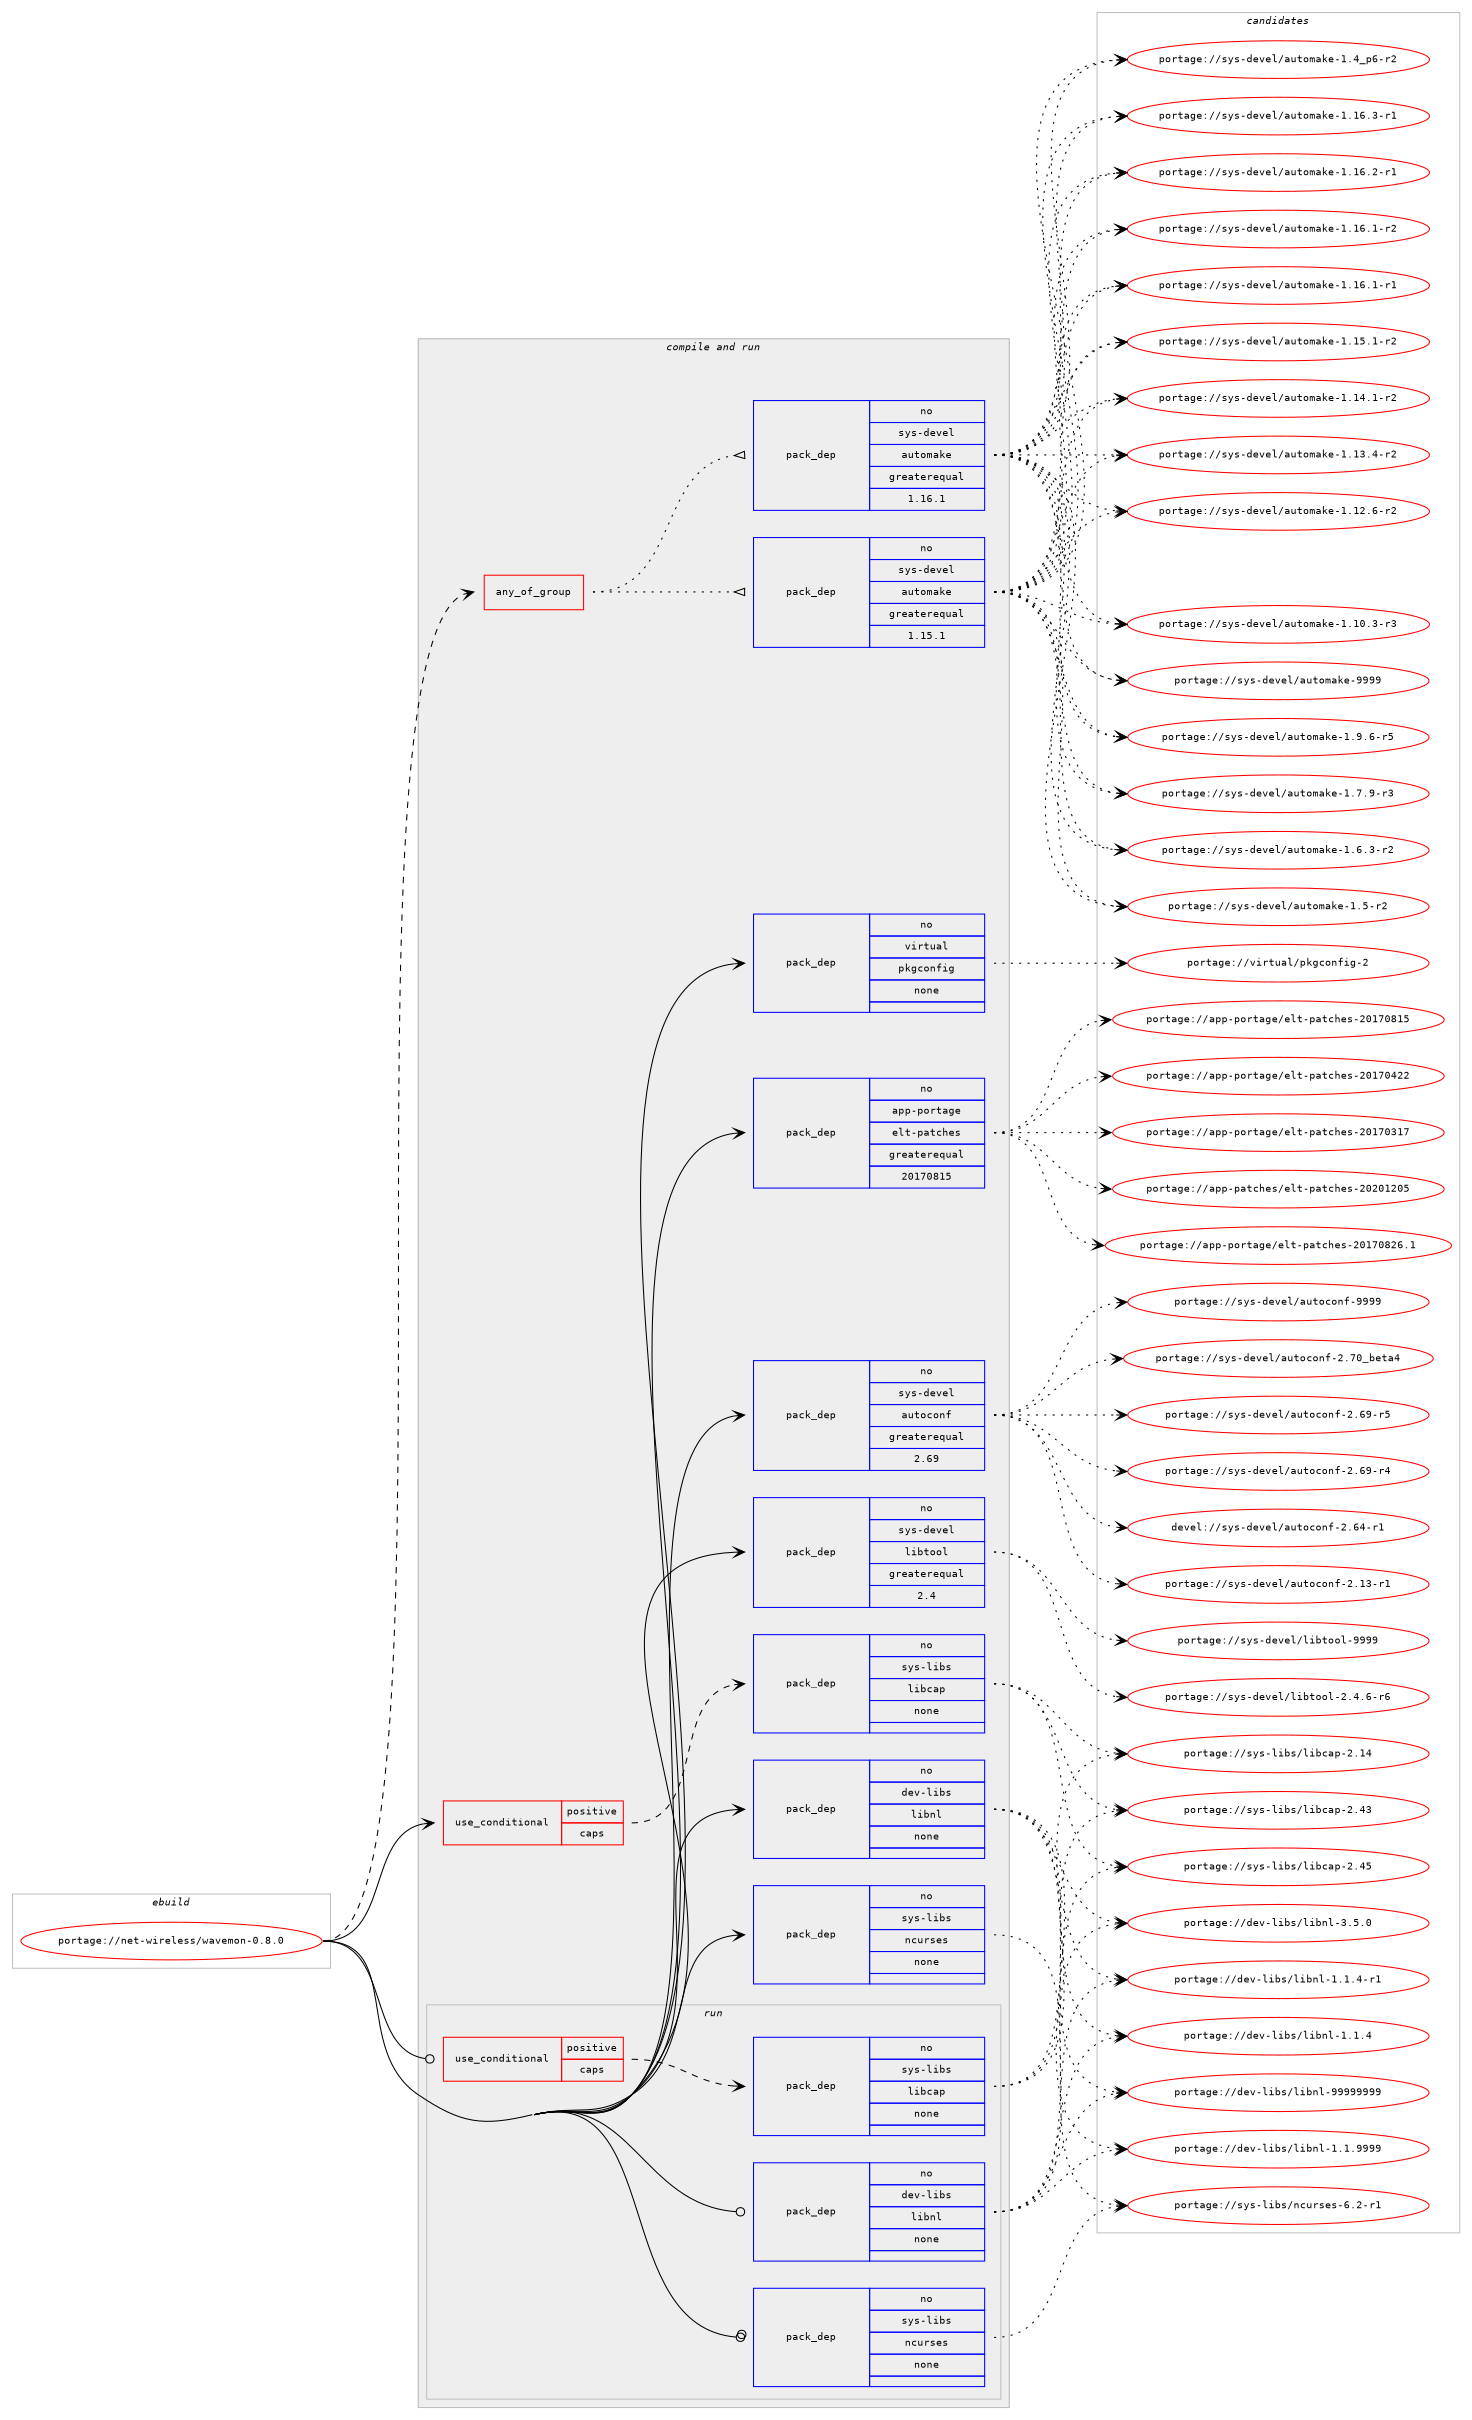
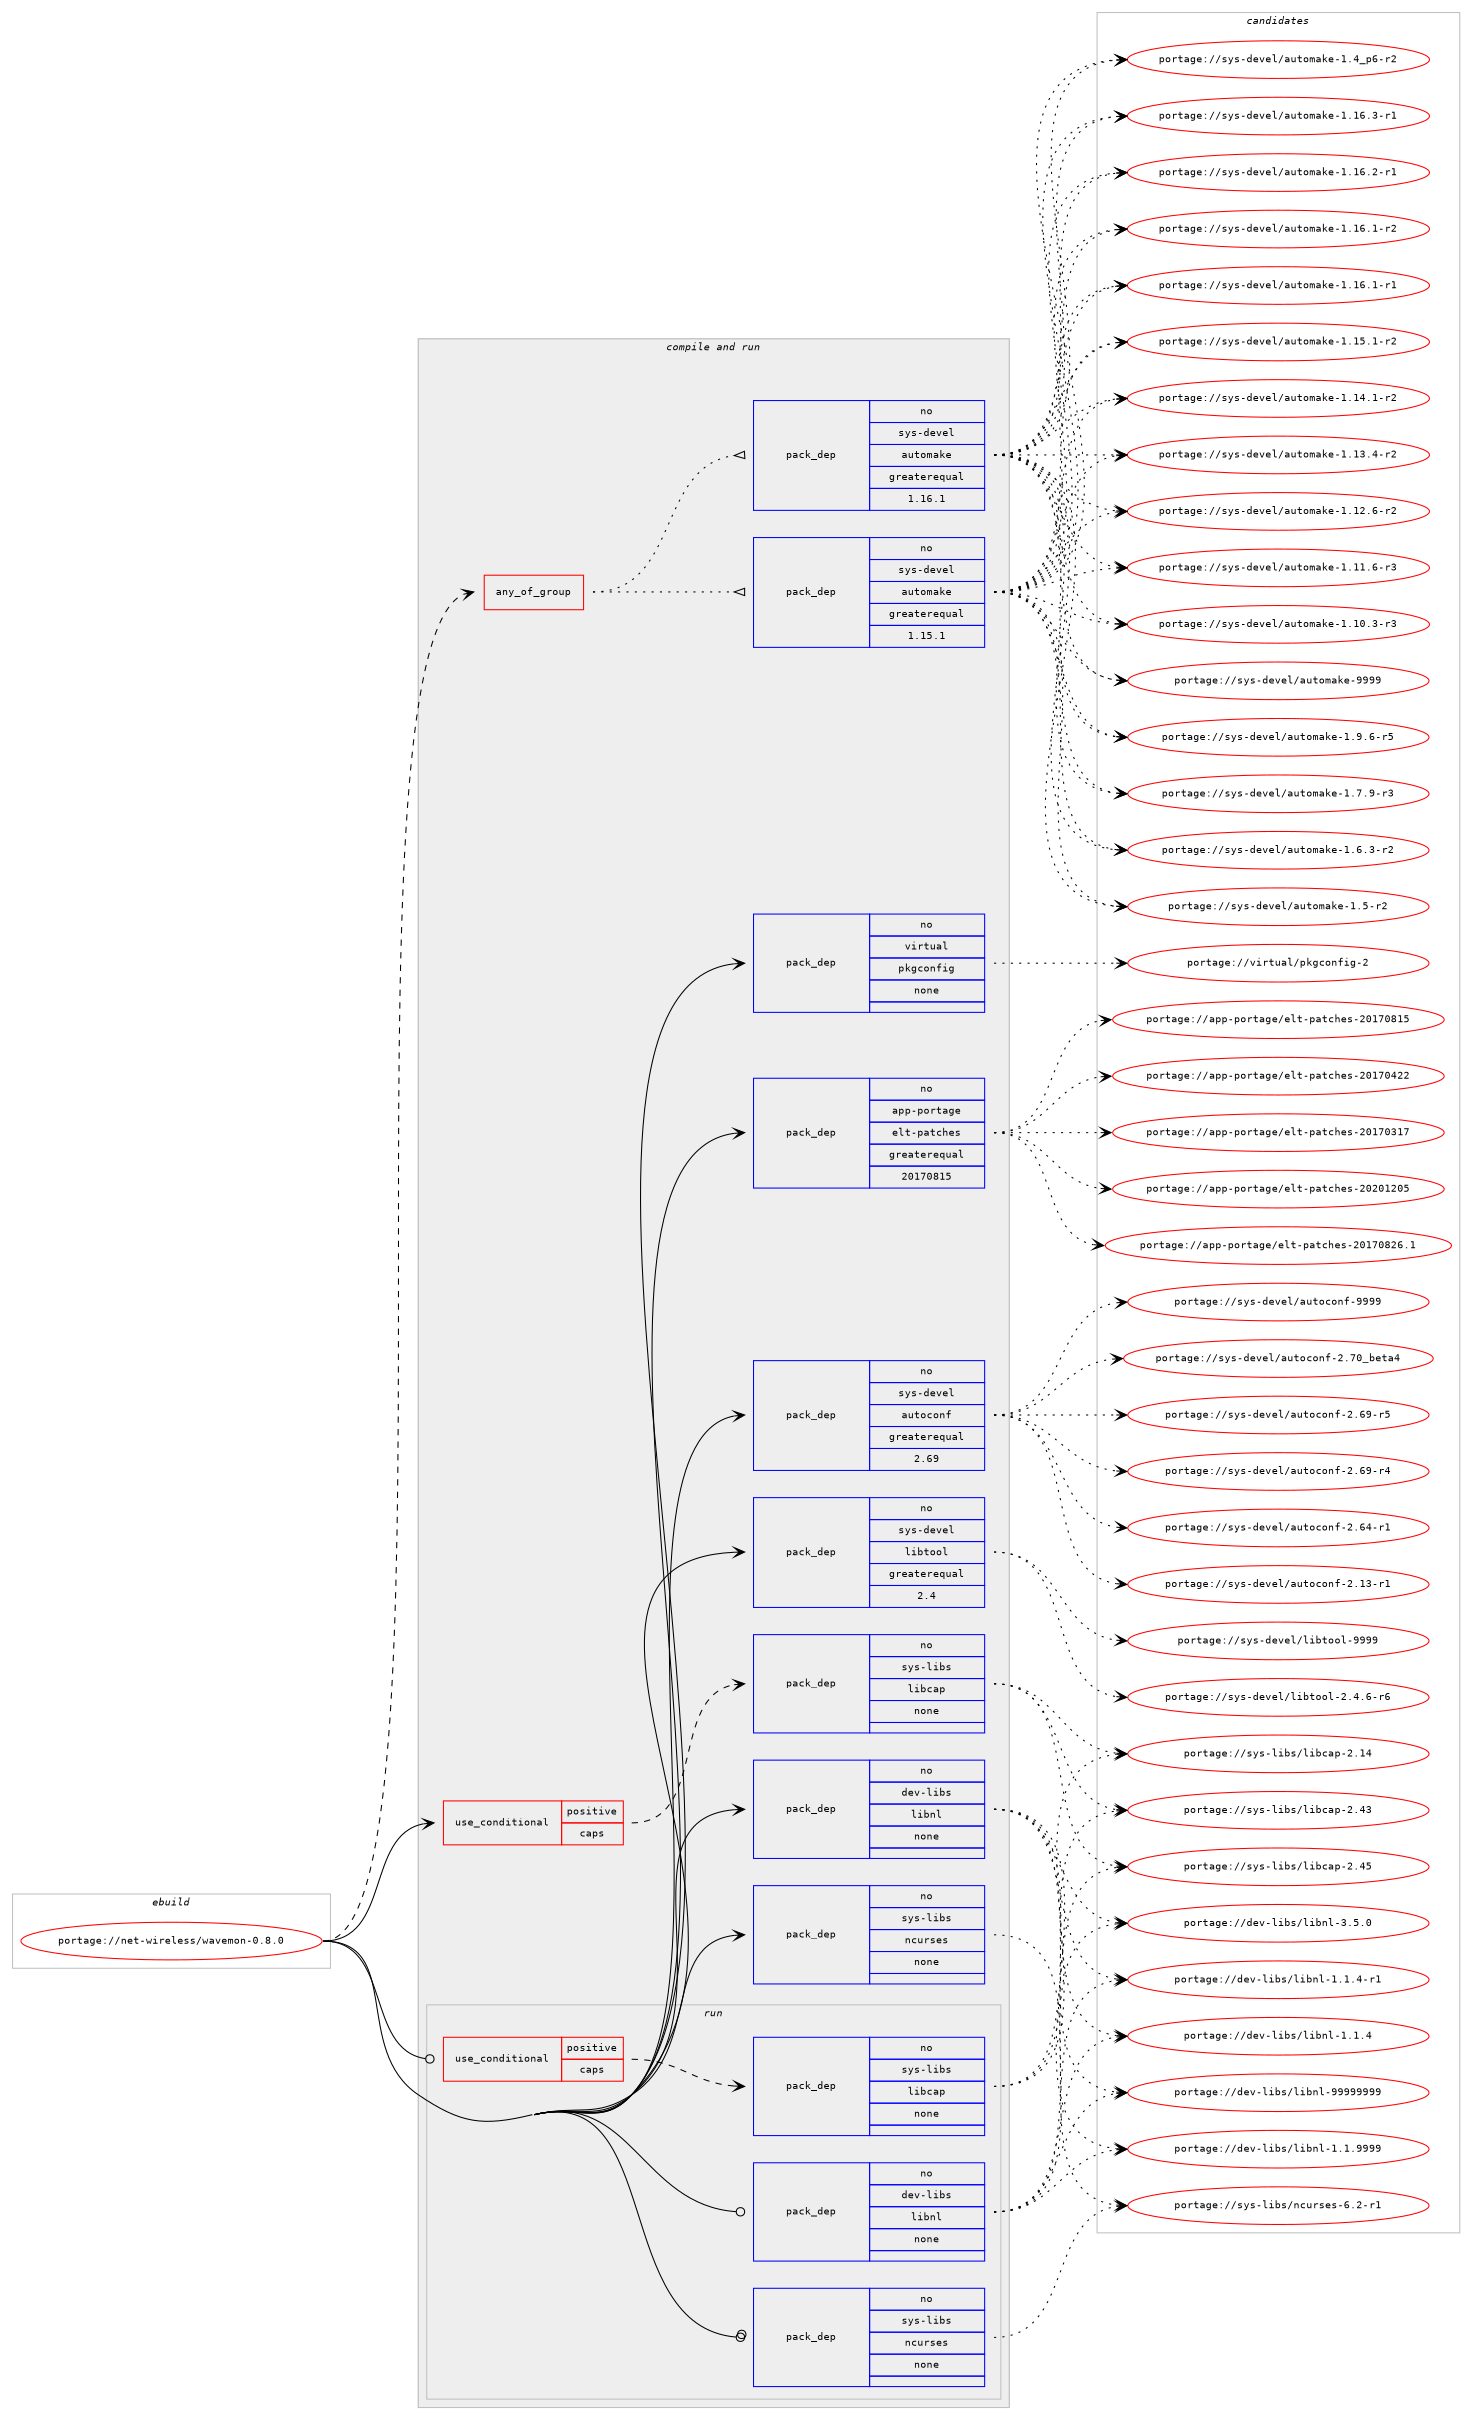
none -> (1278, 568)
(1278, 1189) -> (1278, 1189)
(1278, 1528) -> (1278, 1528)
